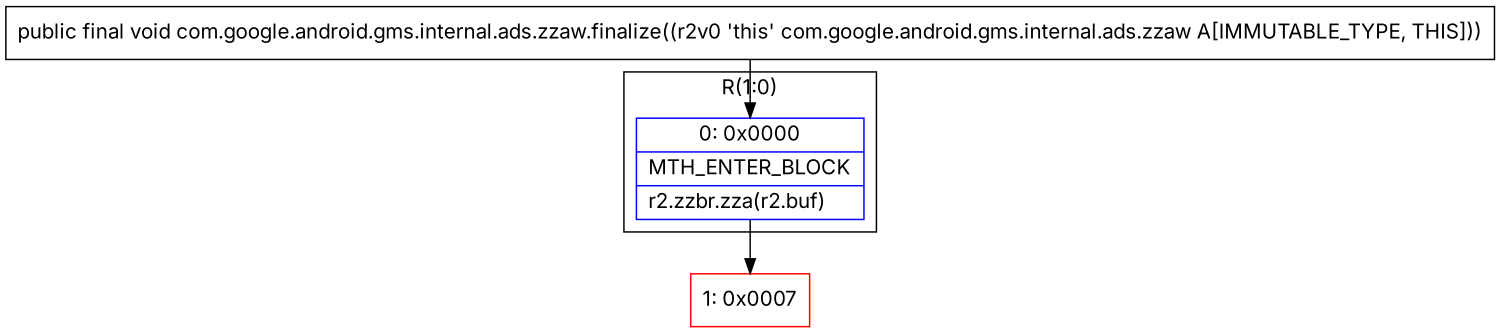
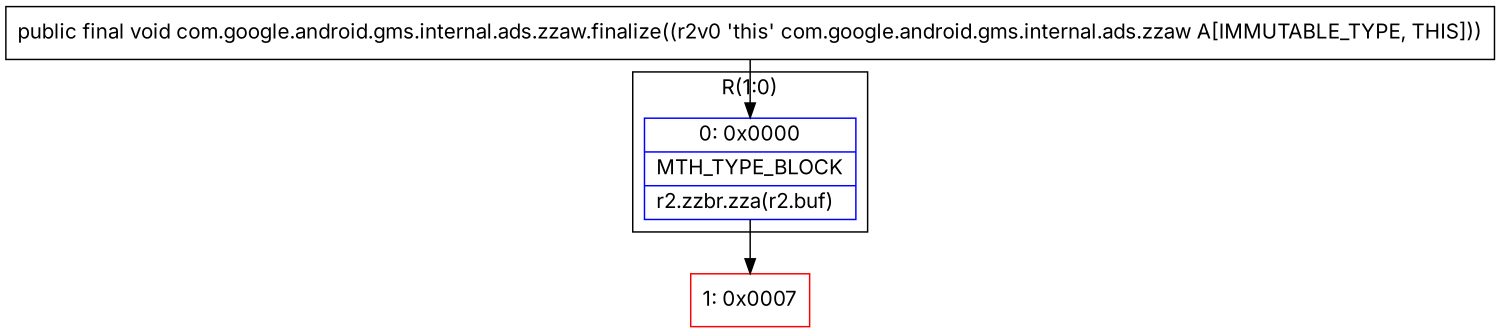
(750, 168) -> (750, 168)
